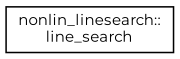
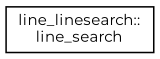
(90, 30) -> (80, 30)
